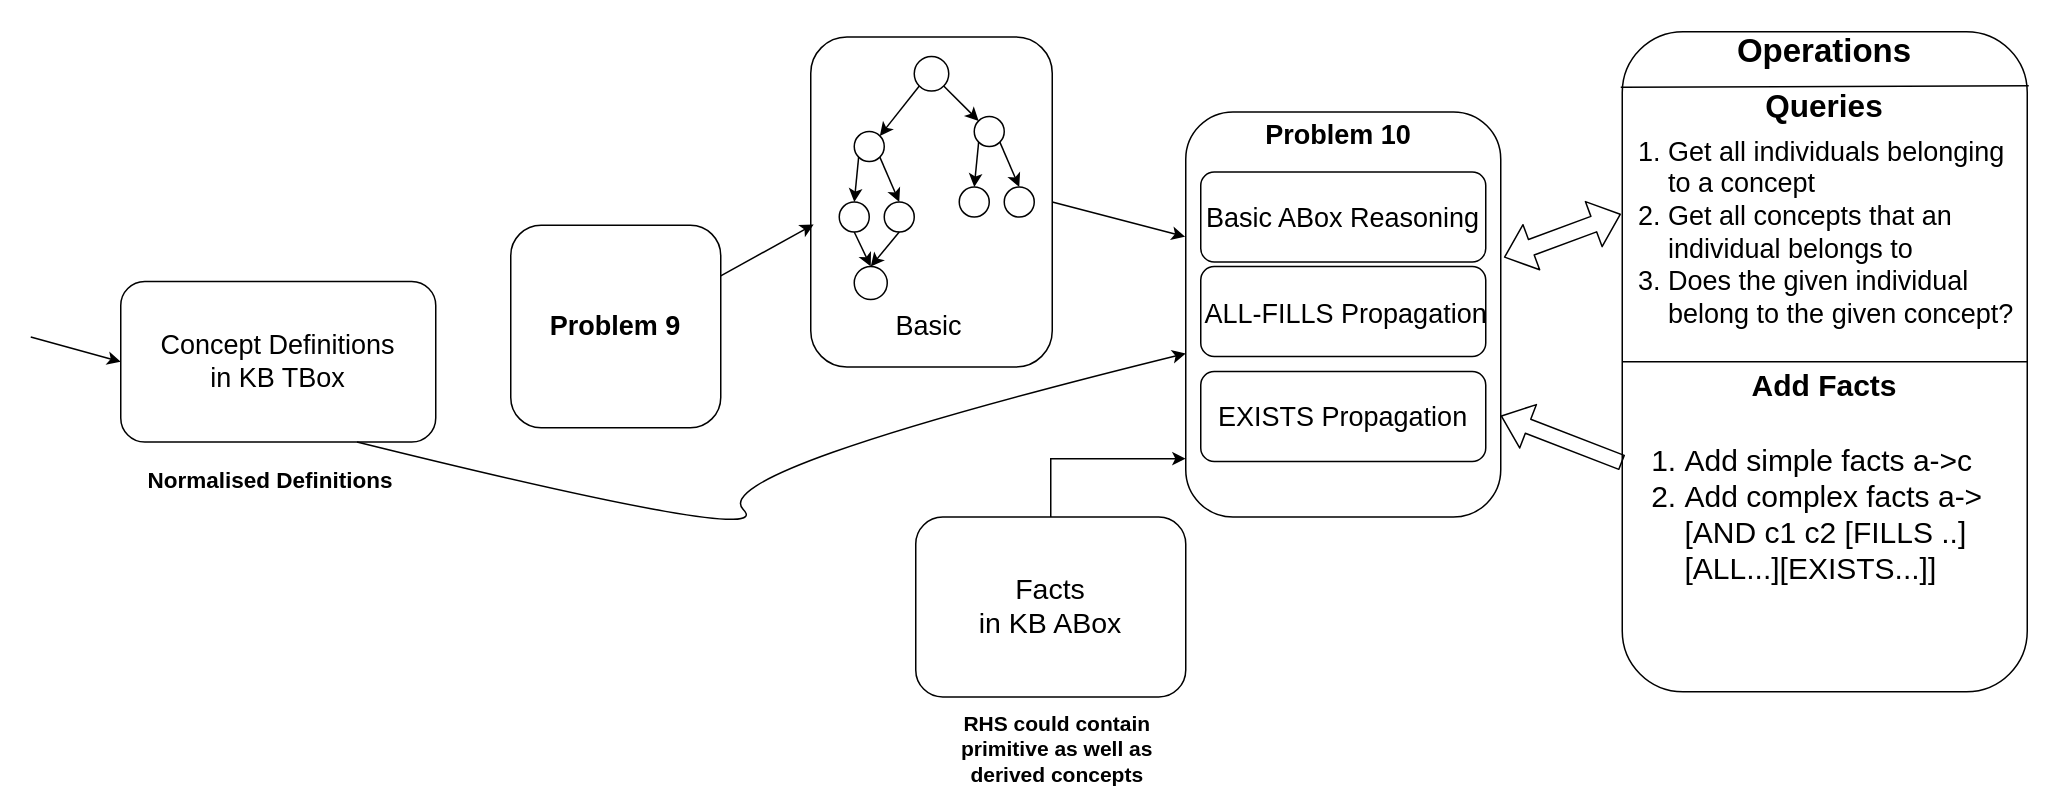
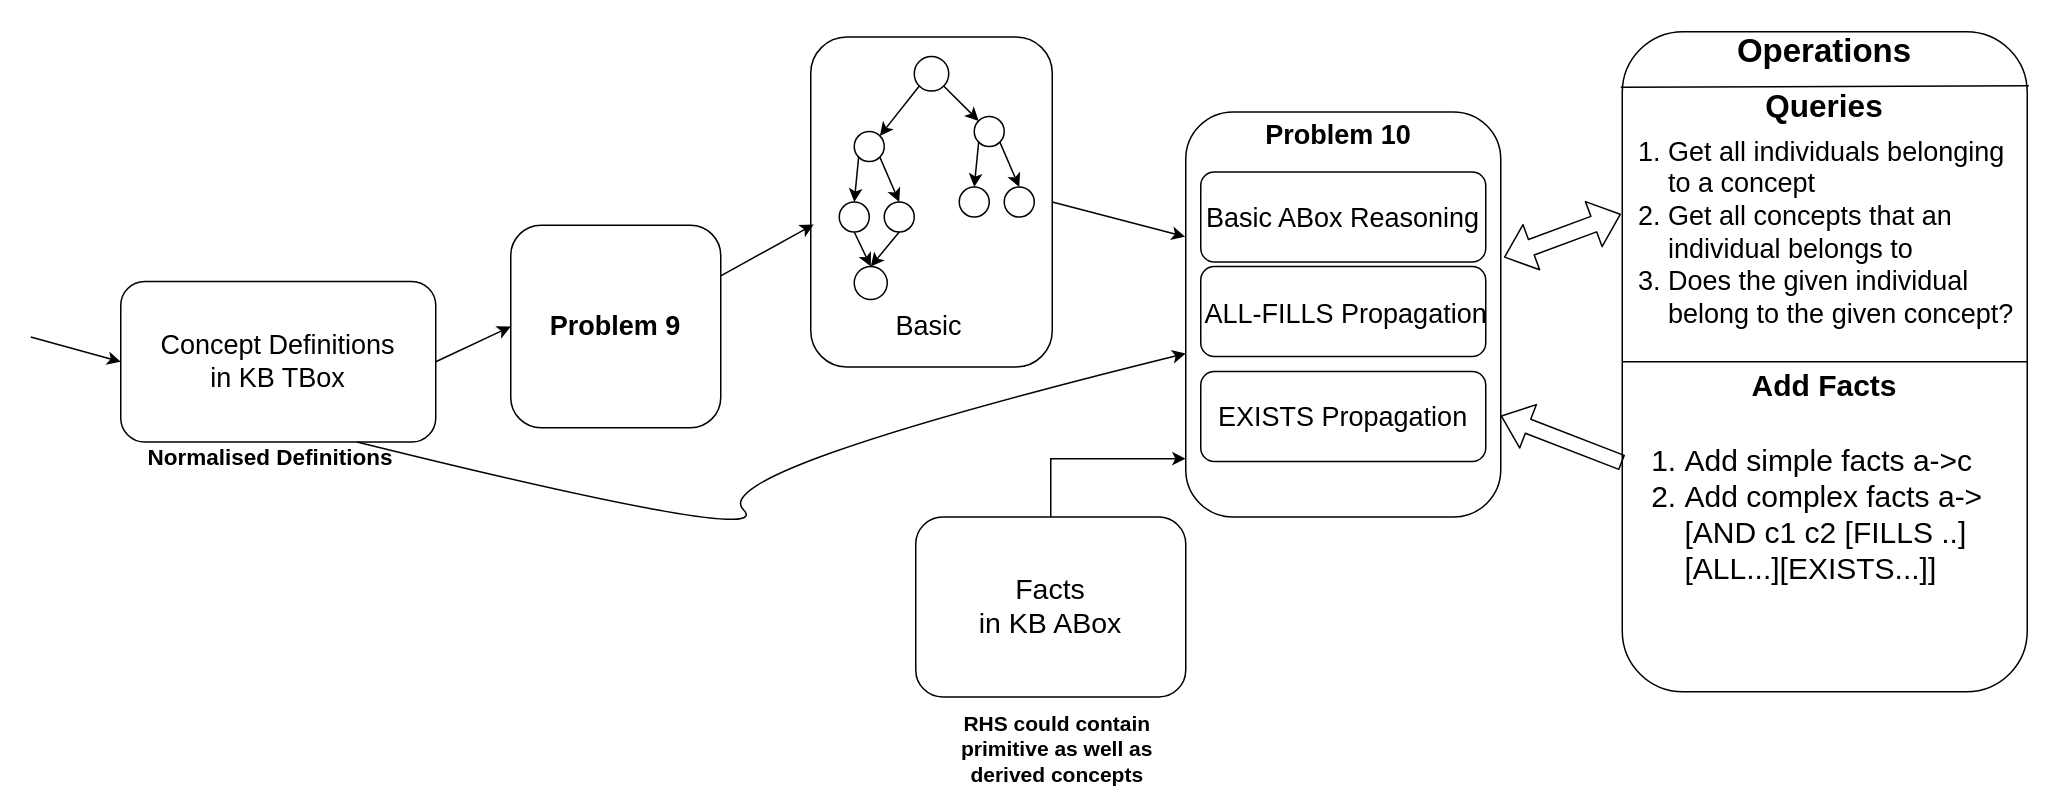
none -> (468, 346)
(271, 479) -> (271, 457)
